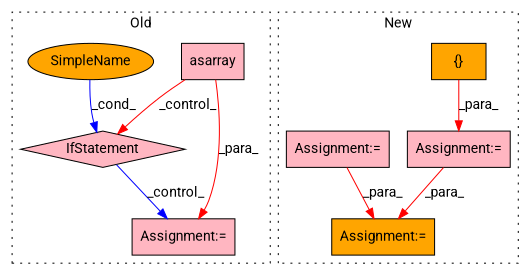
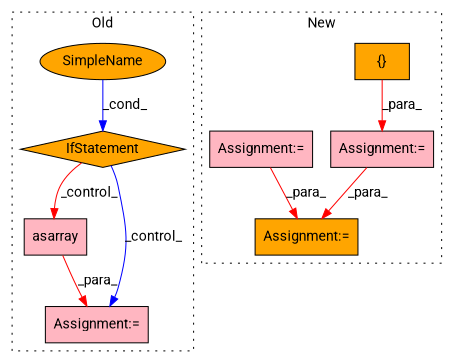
(154, 102) -> (62, 182)
(103, 149) -> (103, 149)
